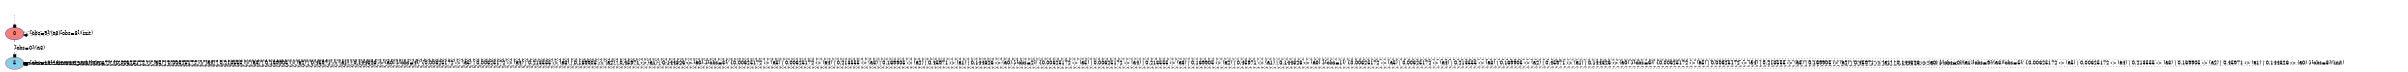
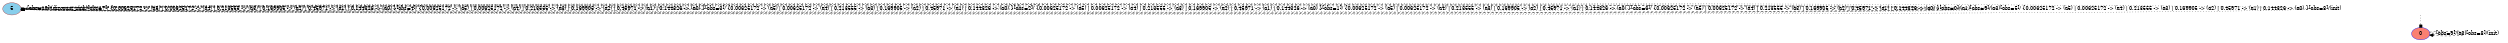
(15, 47) -> none
